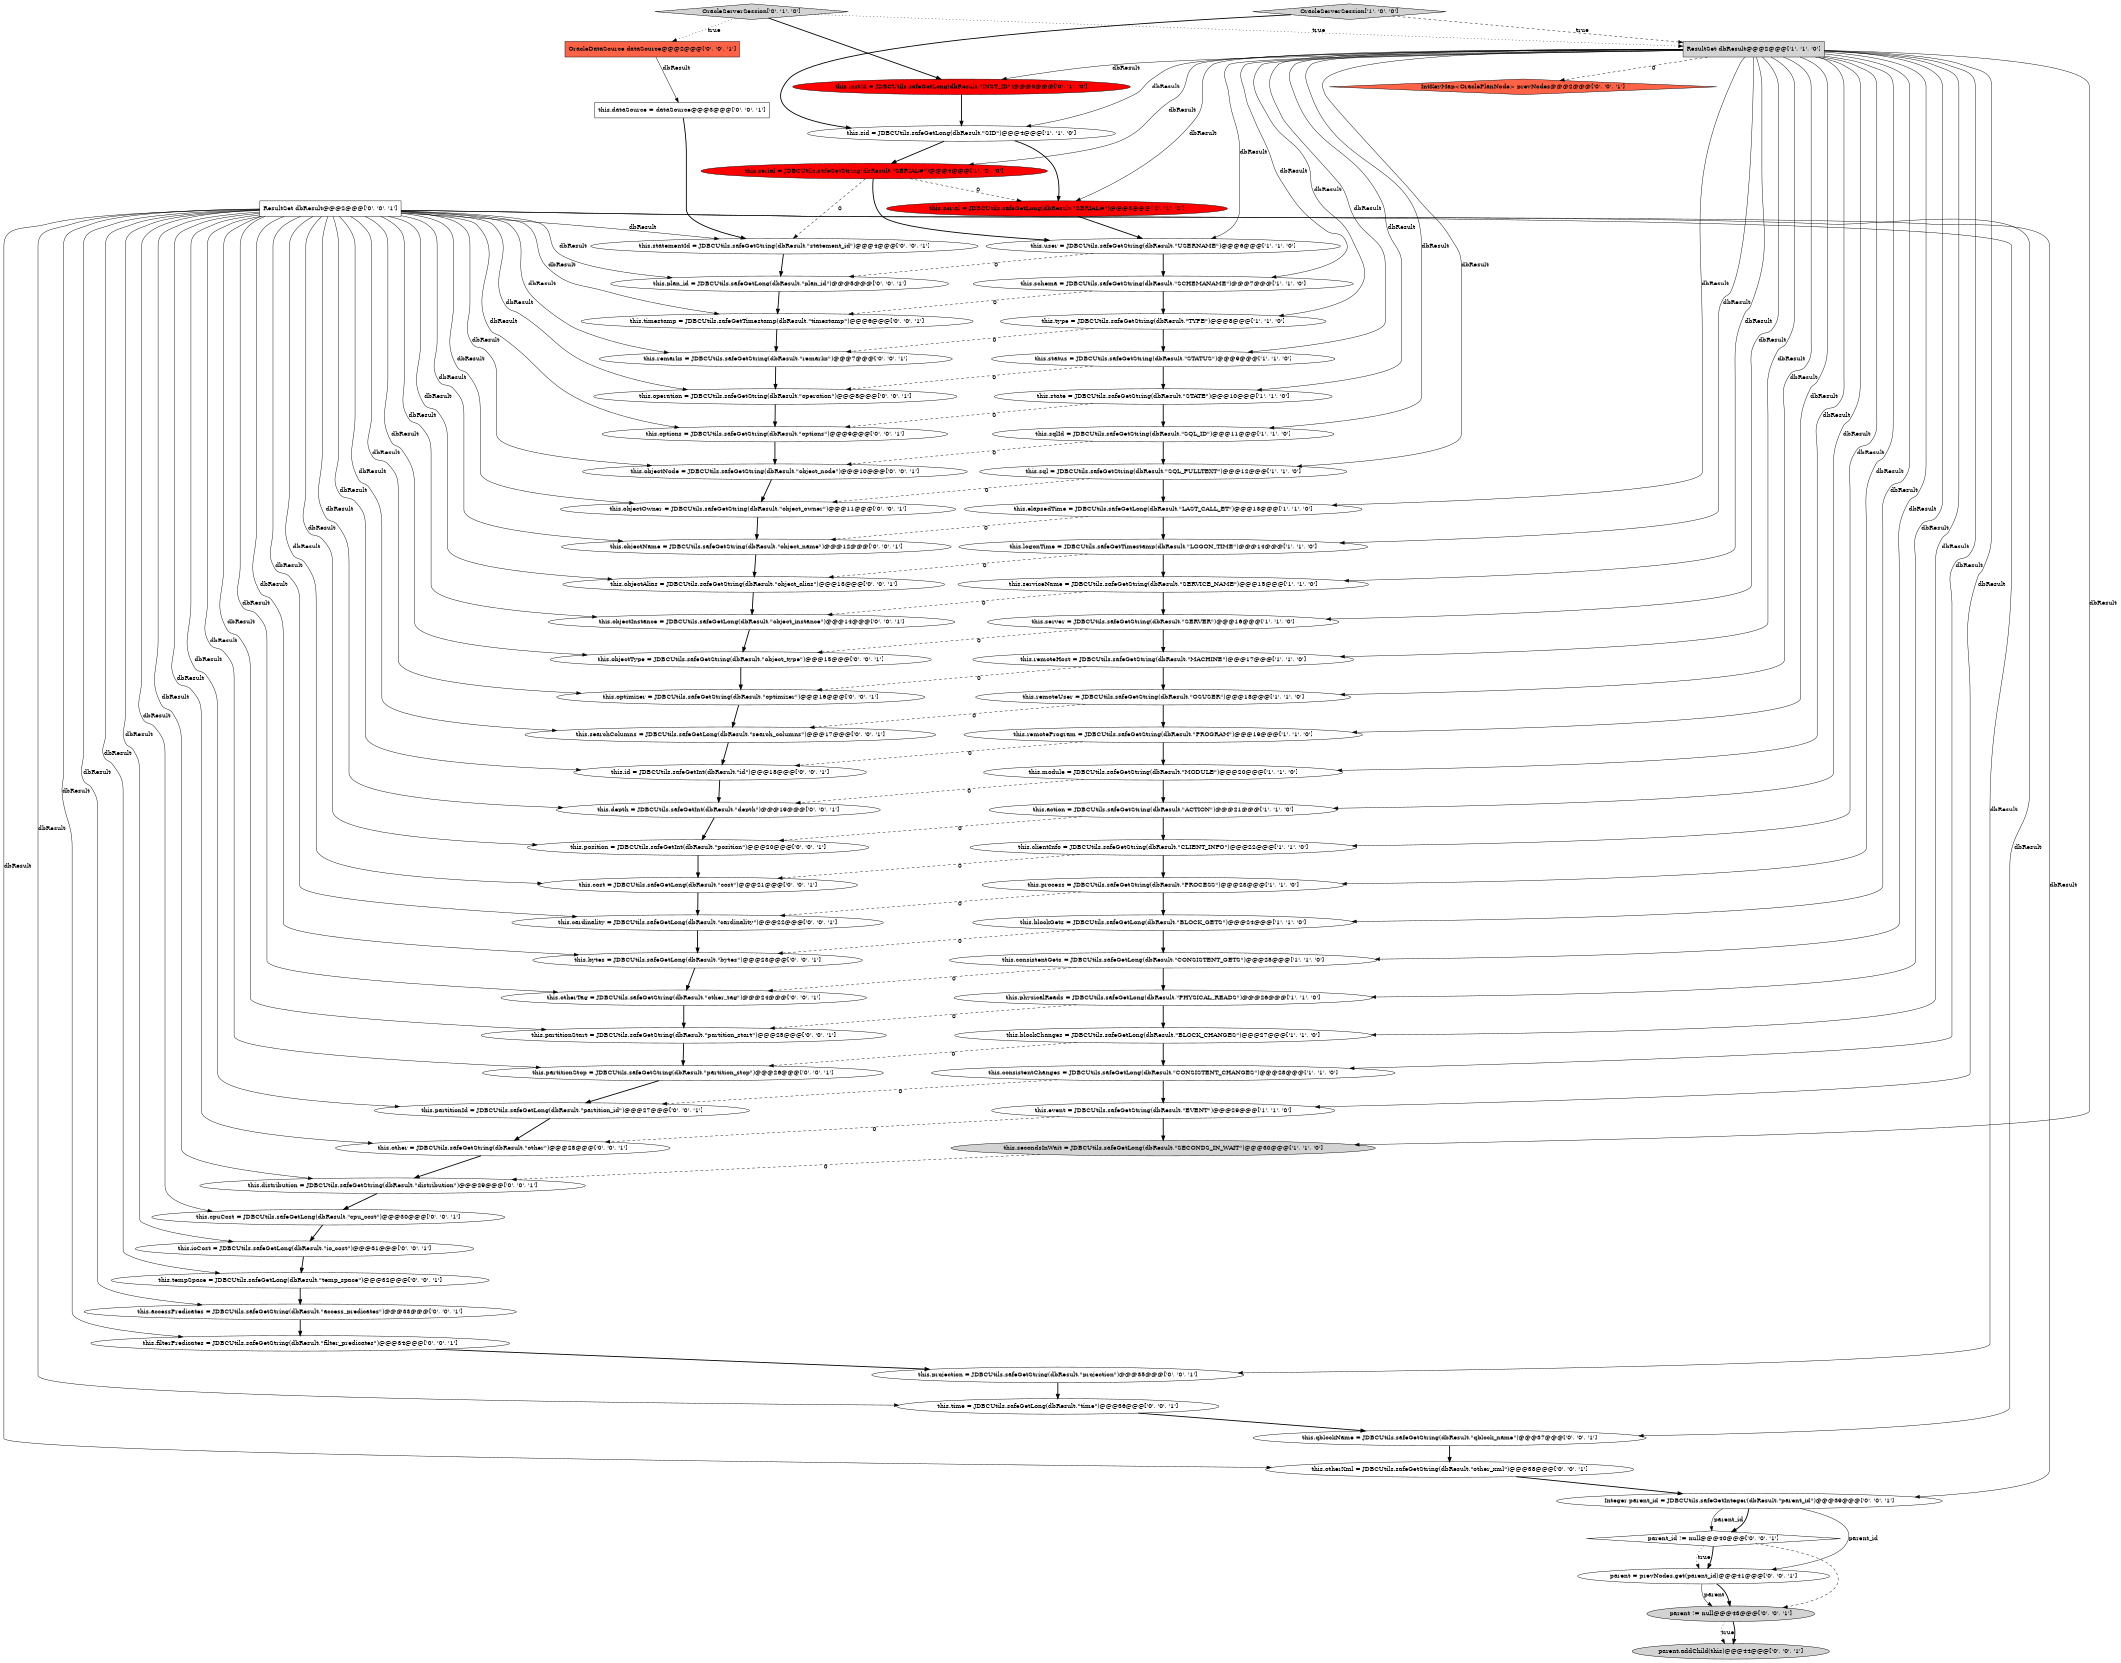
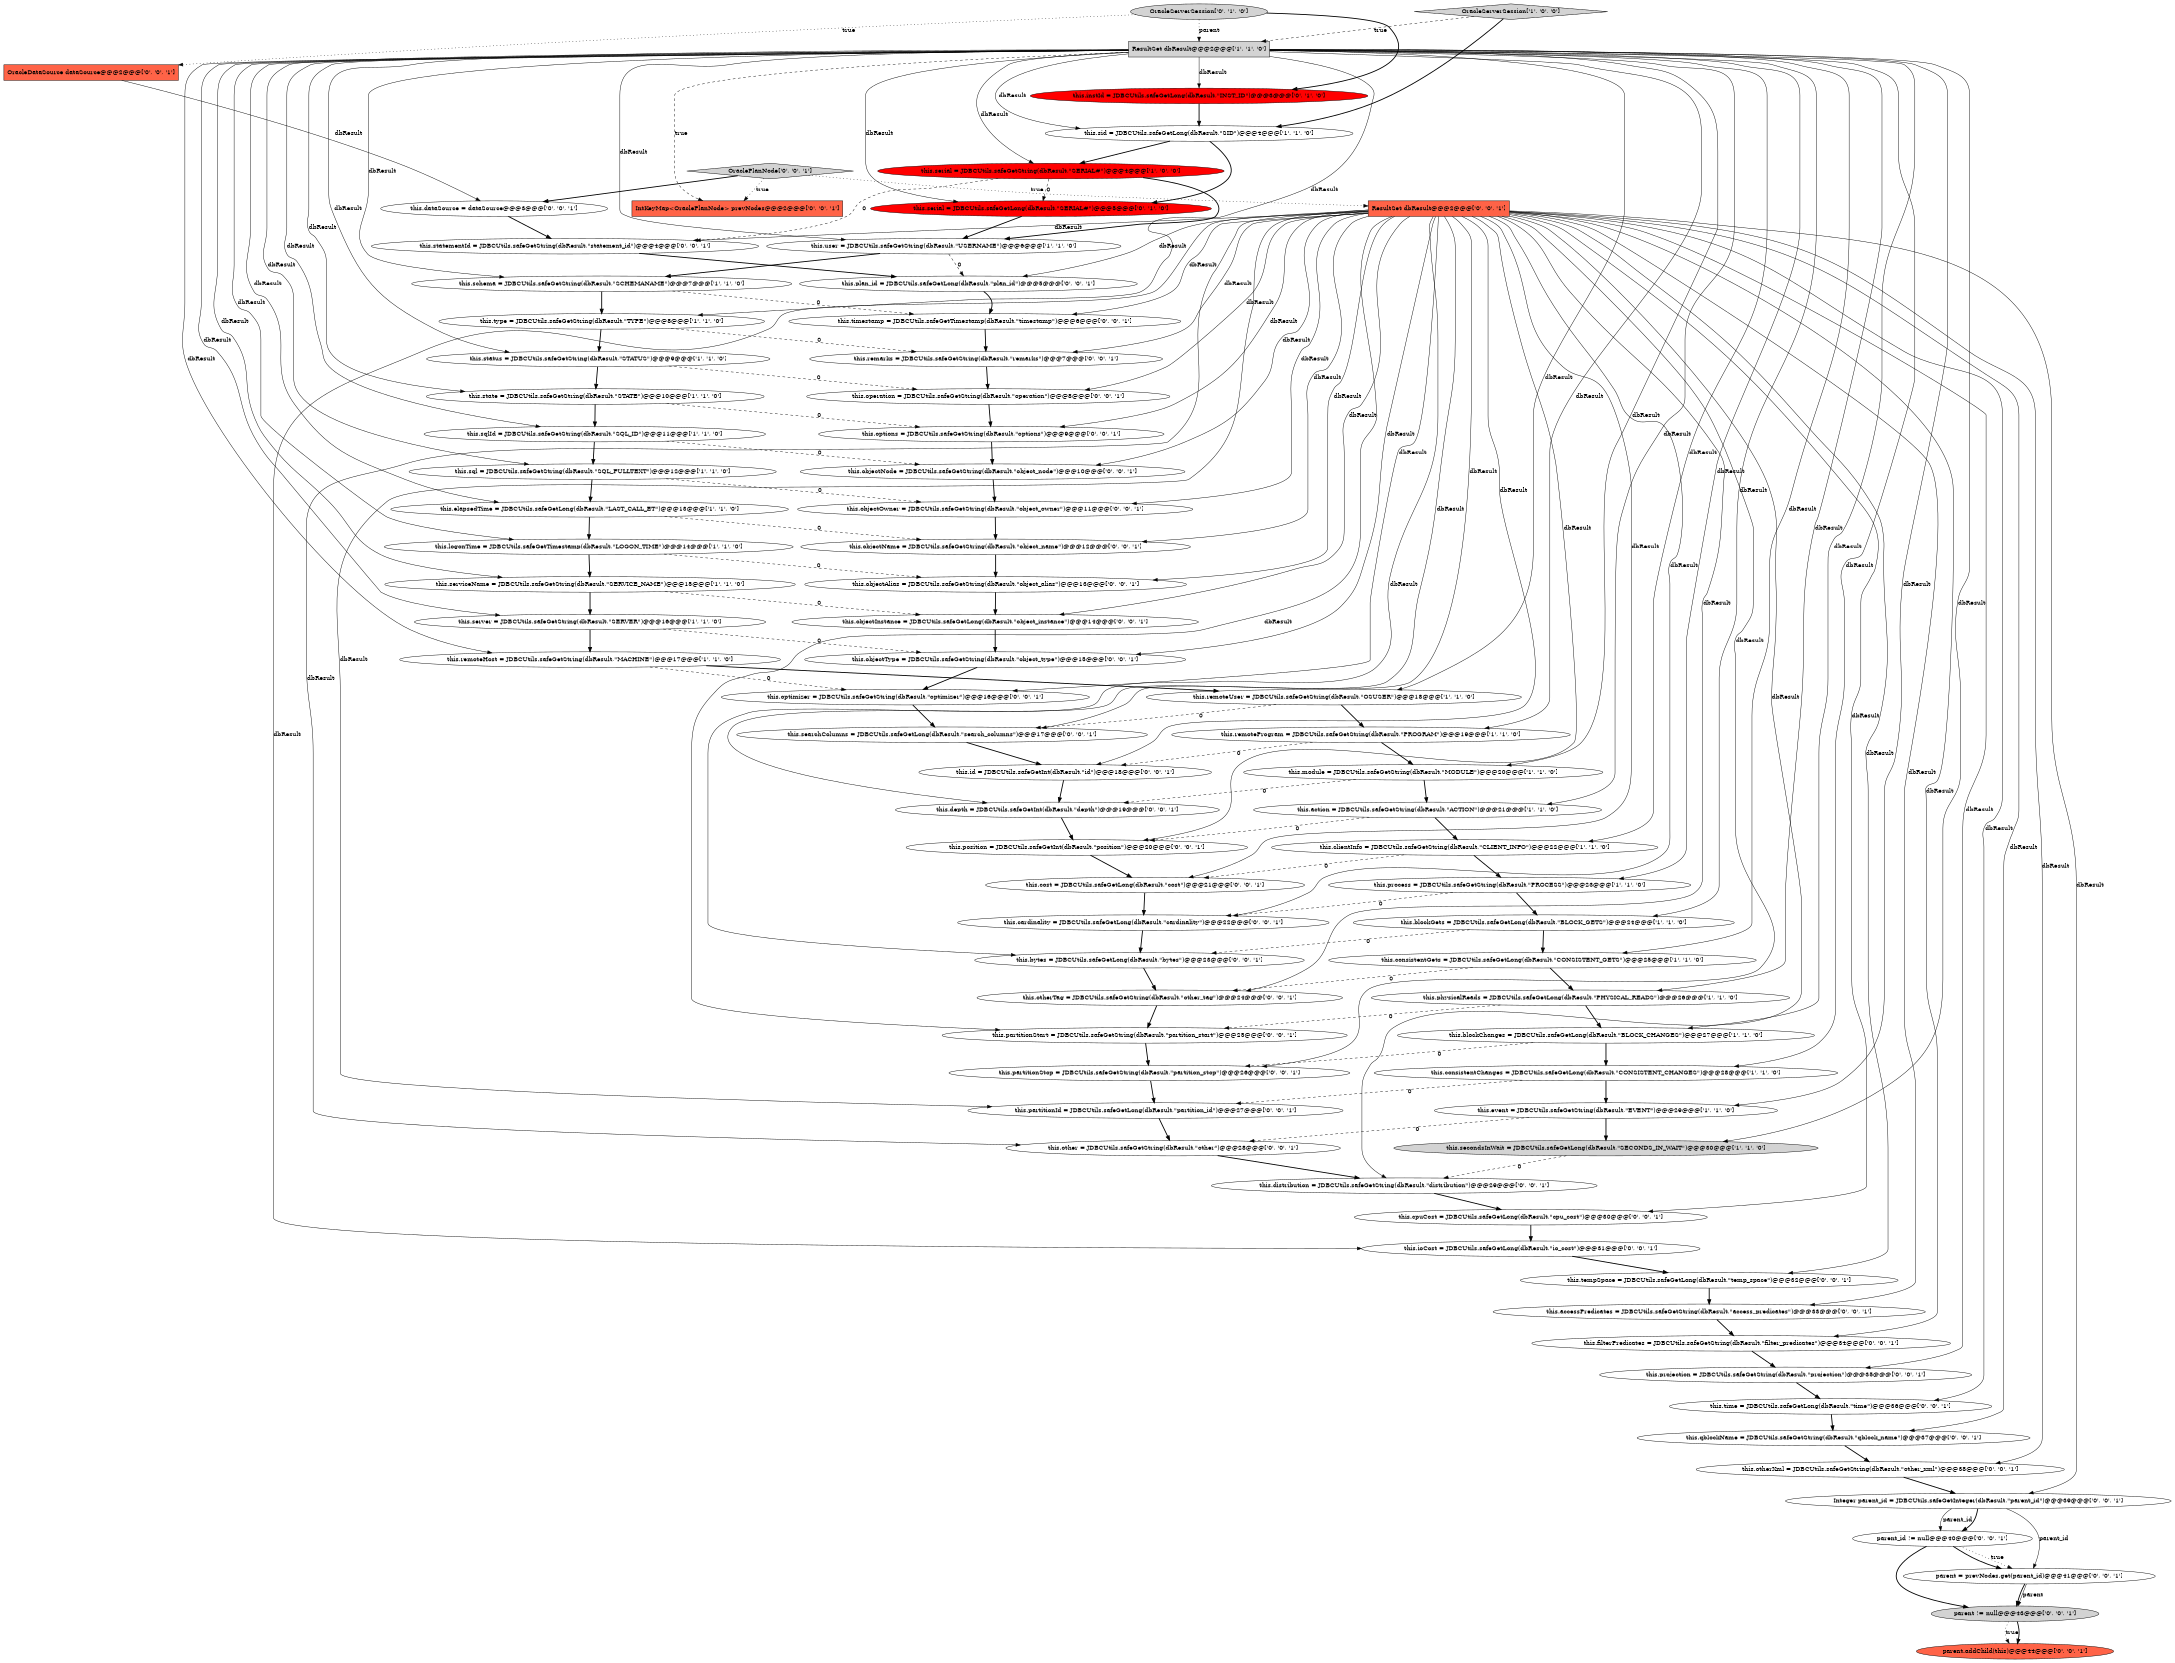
(752, 12) -> (1199, 12)
(1319, 30) -> (1209, 30)
(1654, 68) -> (681, 133)
(1523, 87) -> (737, 209)
(682, 110) -> (494, 209)
none -> (770, 171)
(330, 209) -> (1439, 209)
(1714, 1539) -> (1942, 1539)
(1830, 1565) -> (1906, 1589)
(1731, 1651) -> (2015, 1651)
